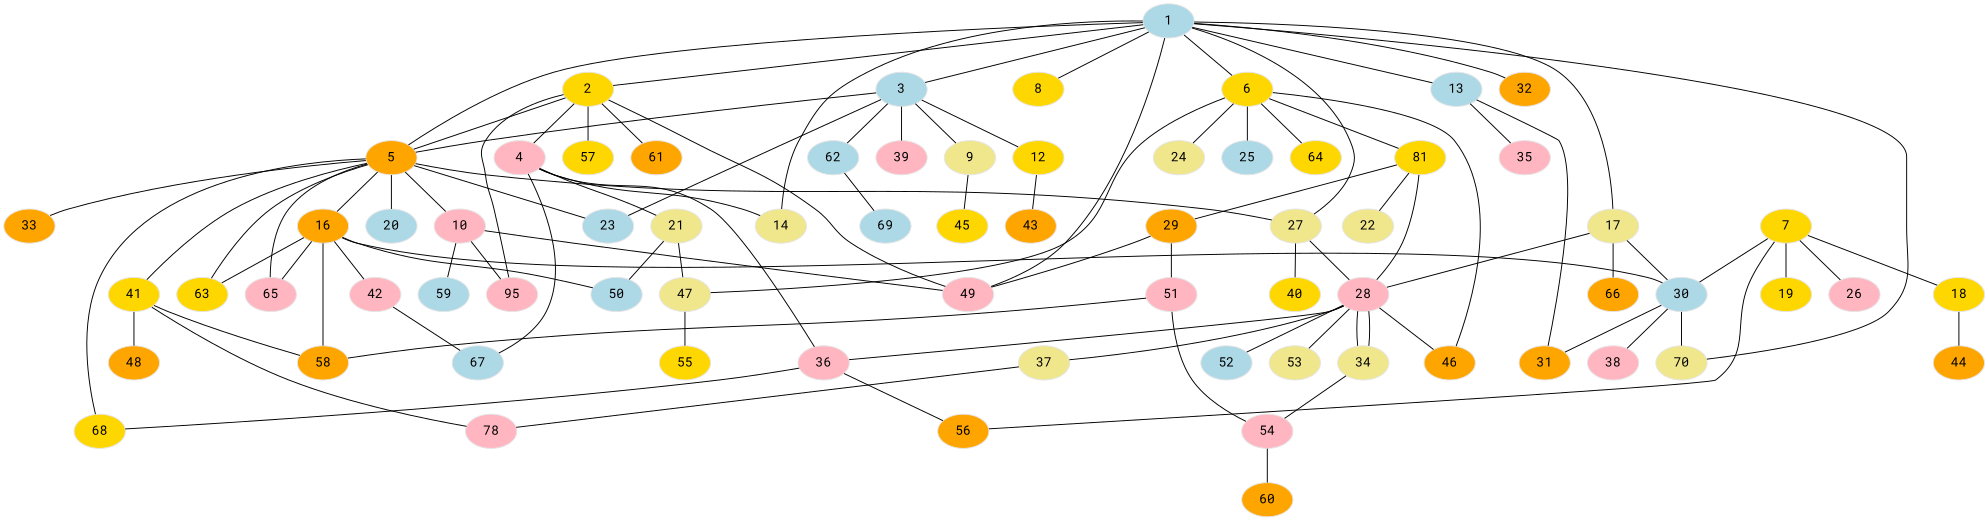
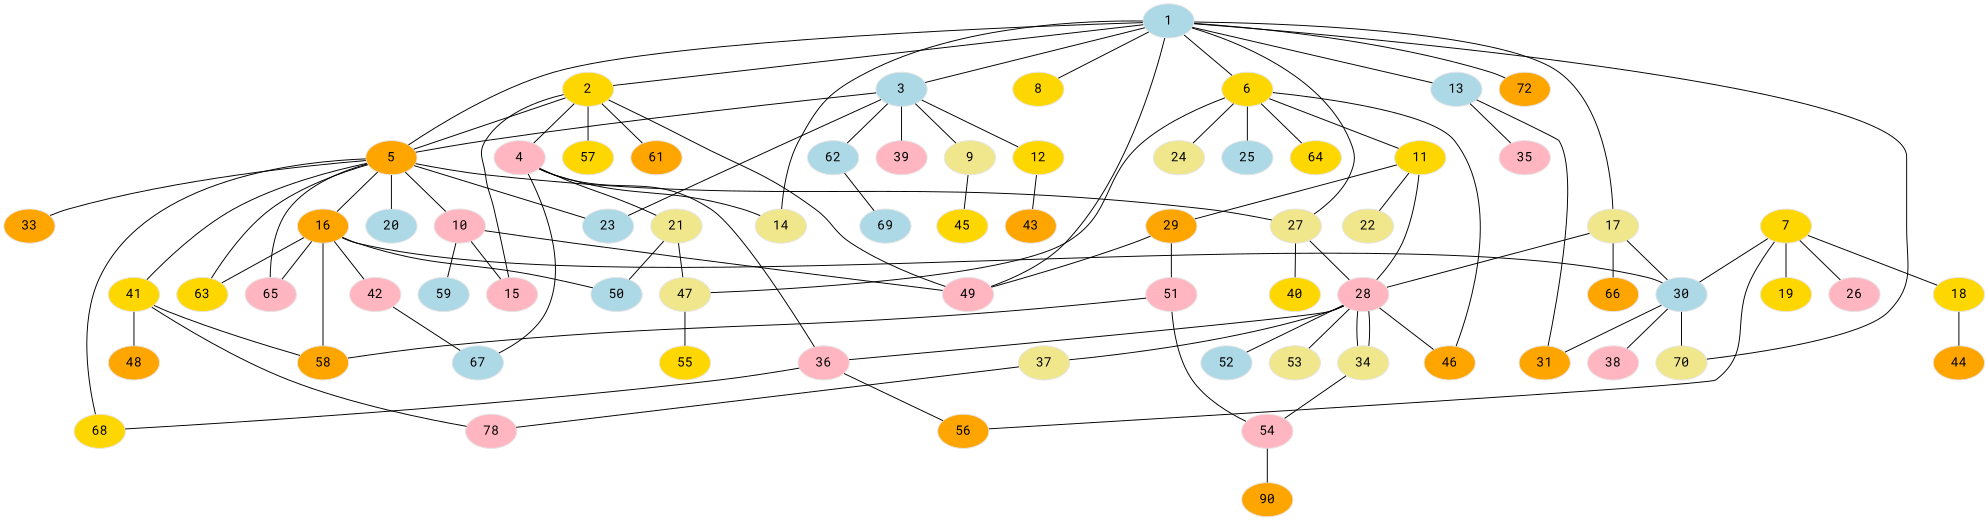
(1525, 89) -> (1525, 89)
(1420, 158) -> (1420, 158)
(512, 294) -> (512, 294)
(1267, 500) -> (1267, 500)
